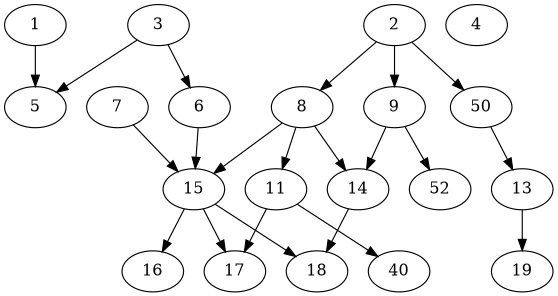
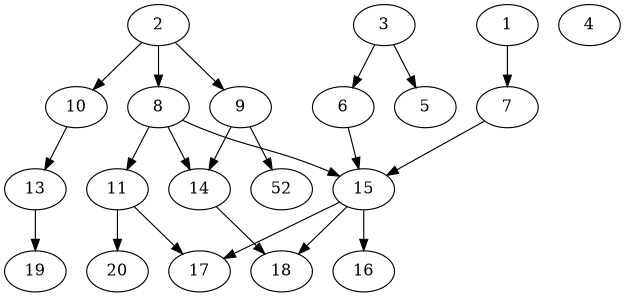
(35, 61) -> (507, 61)
(481, 107) -> (76, 107)
(399, 271) -> (117, 271)
